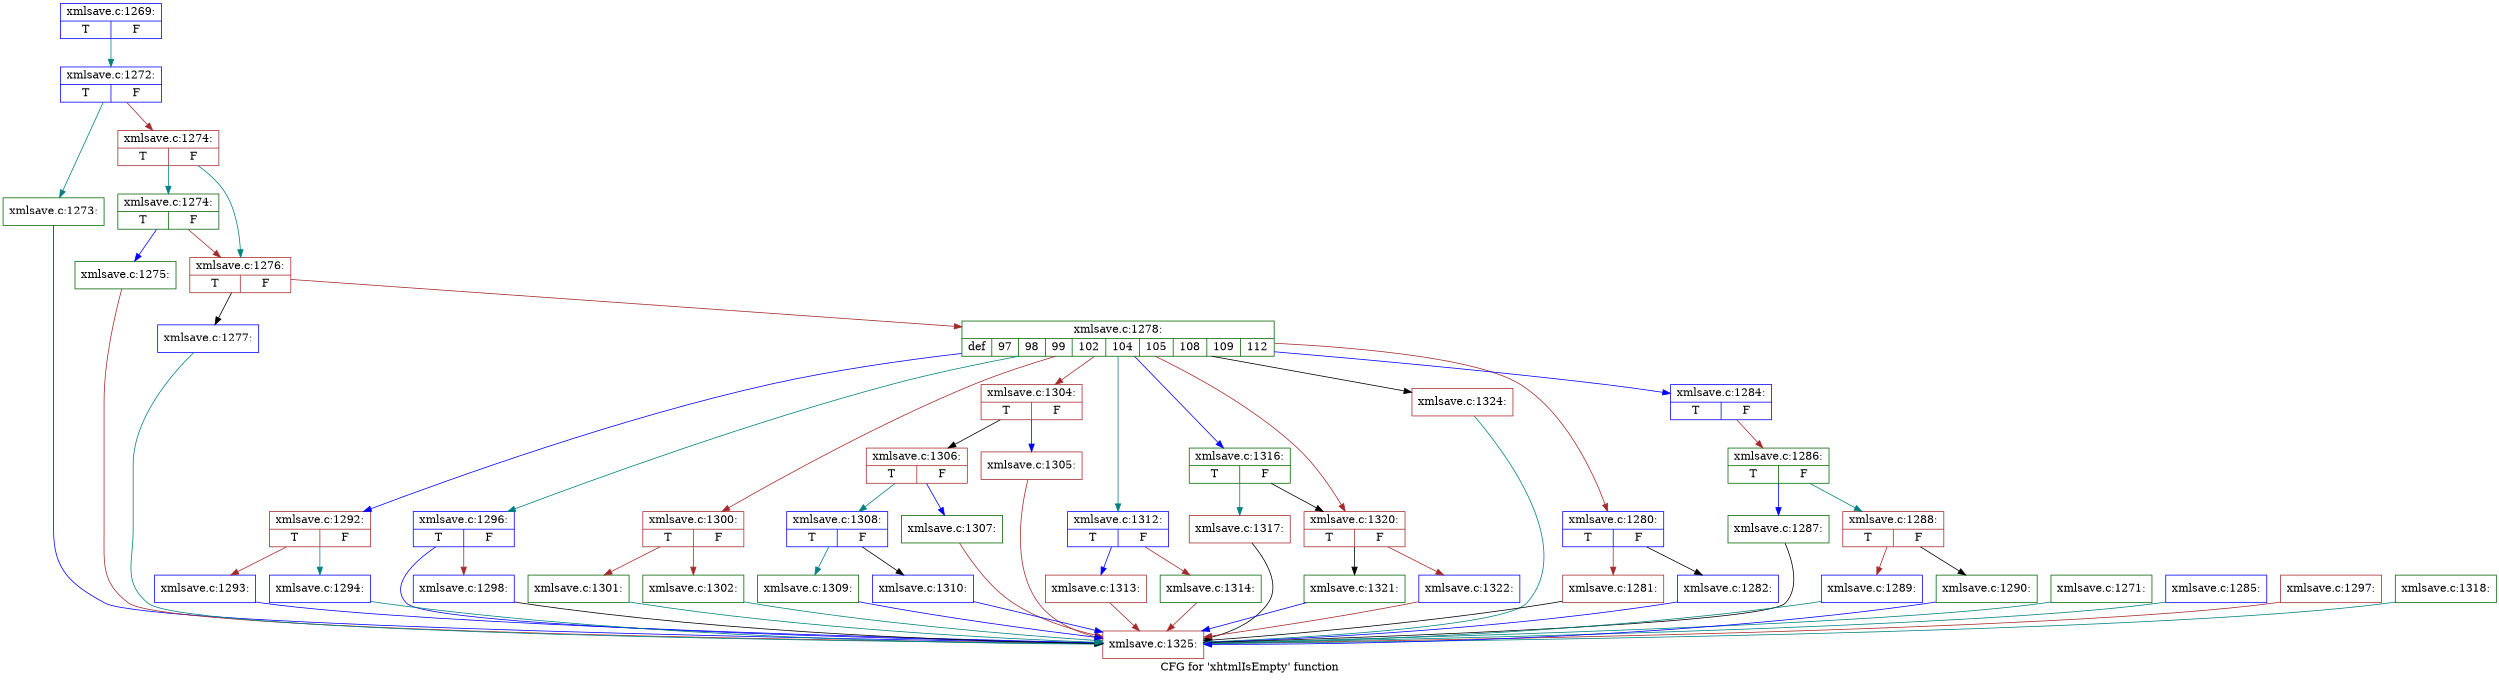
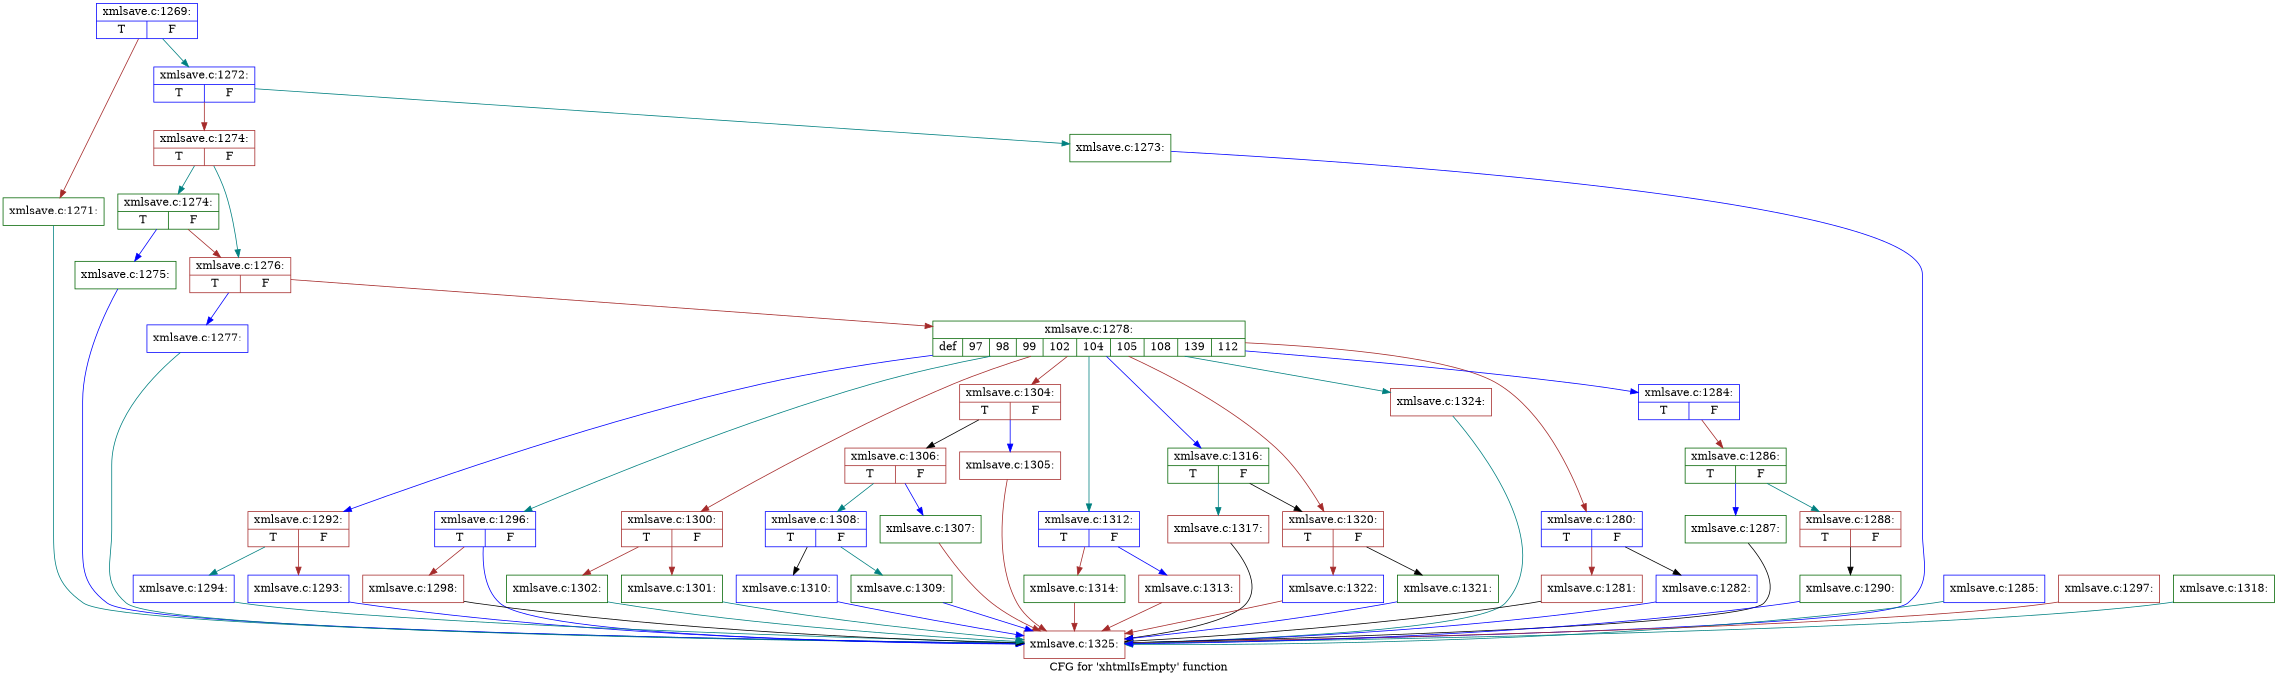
none -> (101, 115)
(225, 305) -> (220, 305)
(1224, 347) -> (1195, 347)
(1308, 374) -> (1284, 374)
(464, 589) -> (413, 589)
(1872, 589) -> none
(128, 602) -> (119, 606)
